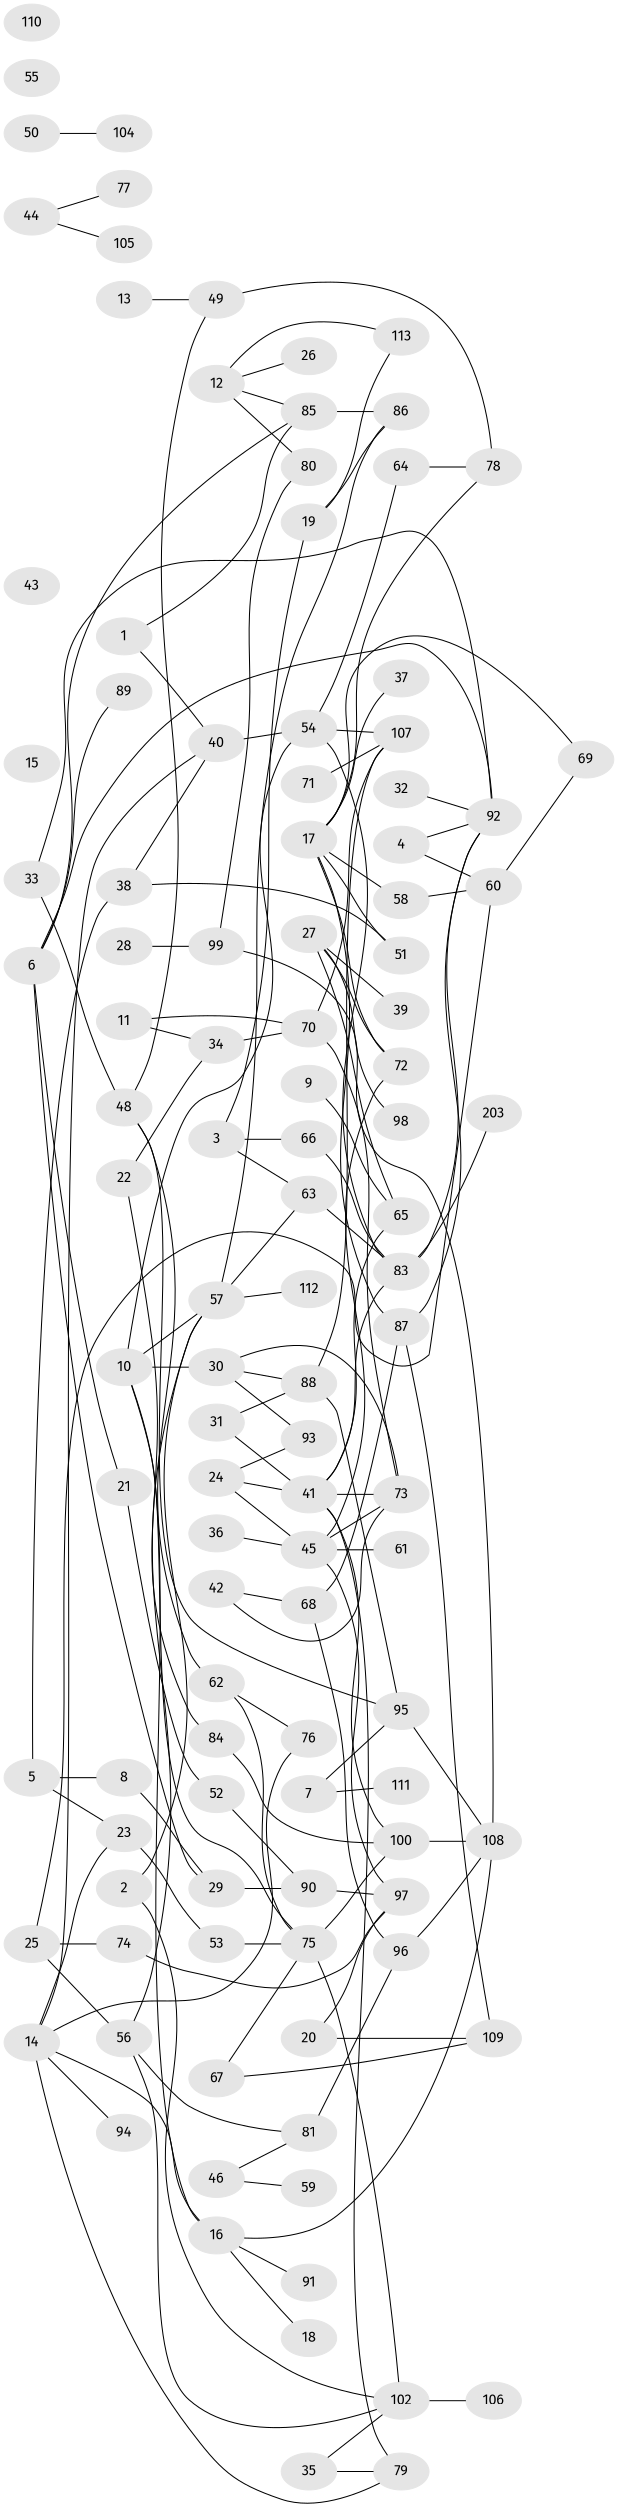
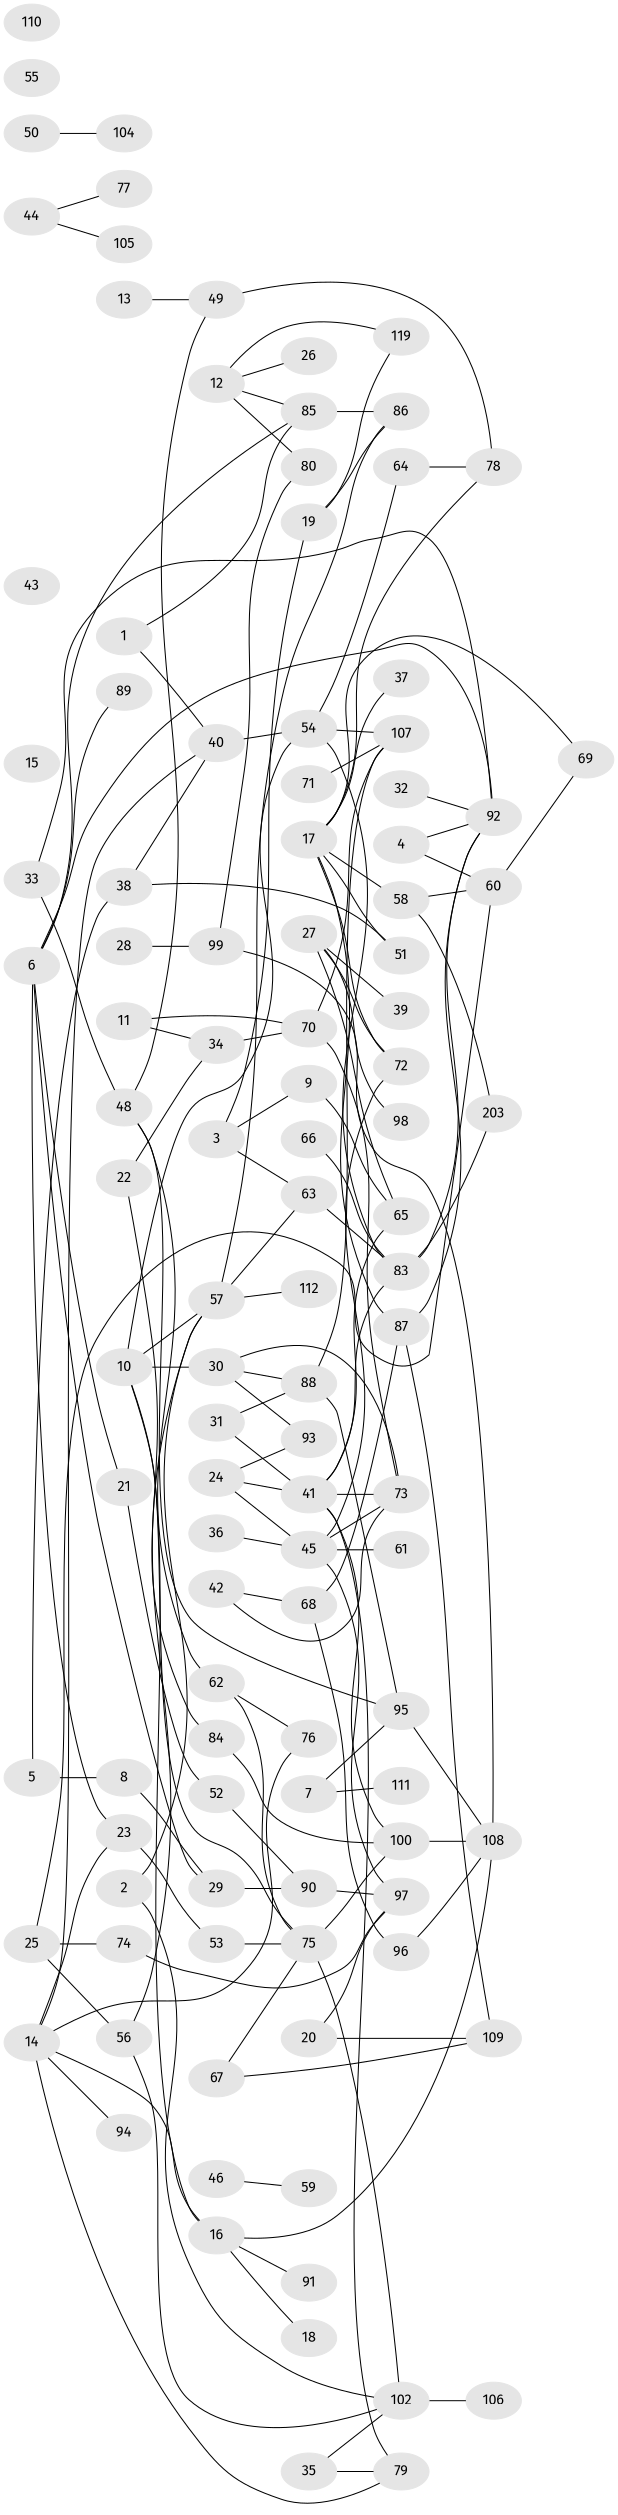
(401, 337) -> (401, 337)
none -> (463, 1001)
(263, 1139) -> (263, 1112)
(78, 1805) -> (43, 1469)
(309, 2133) -> none
